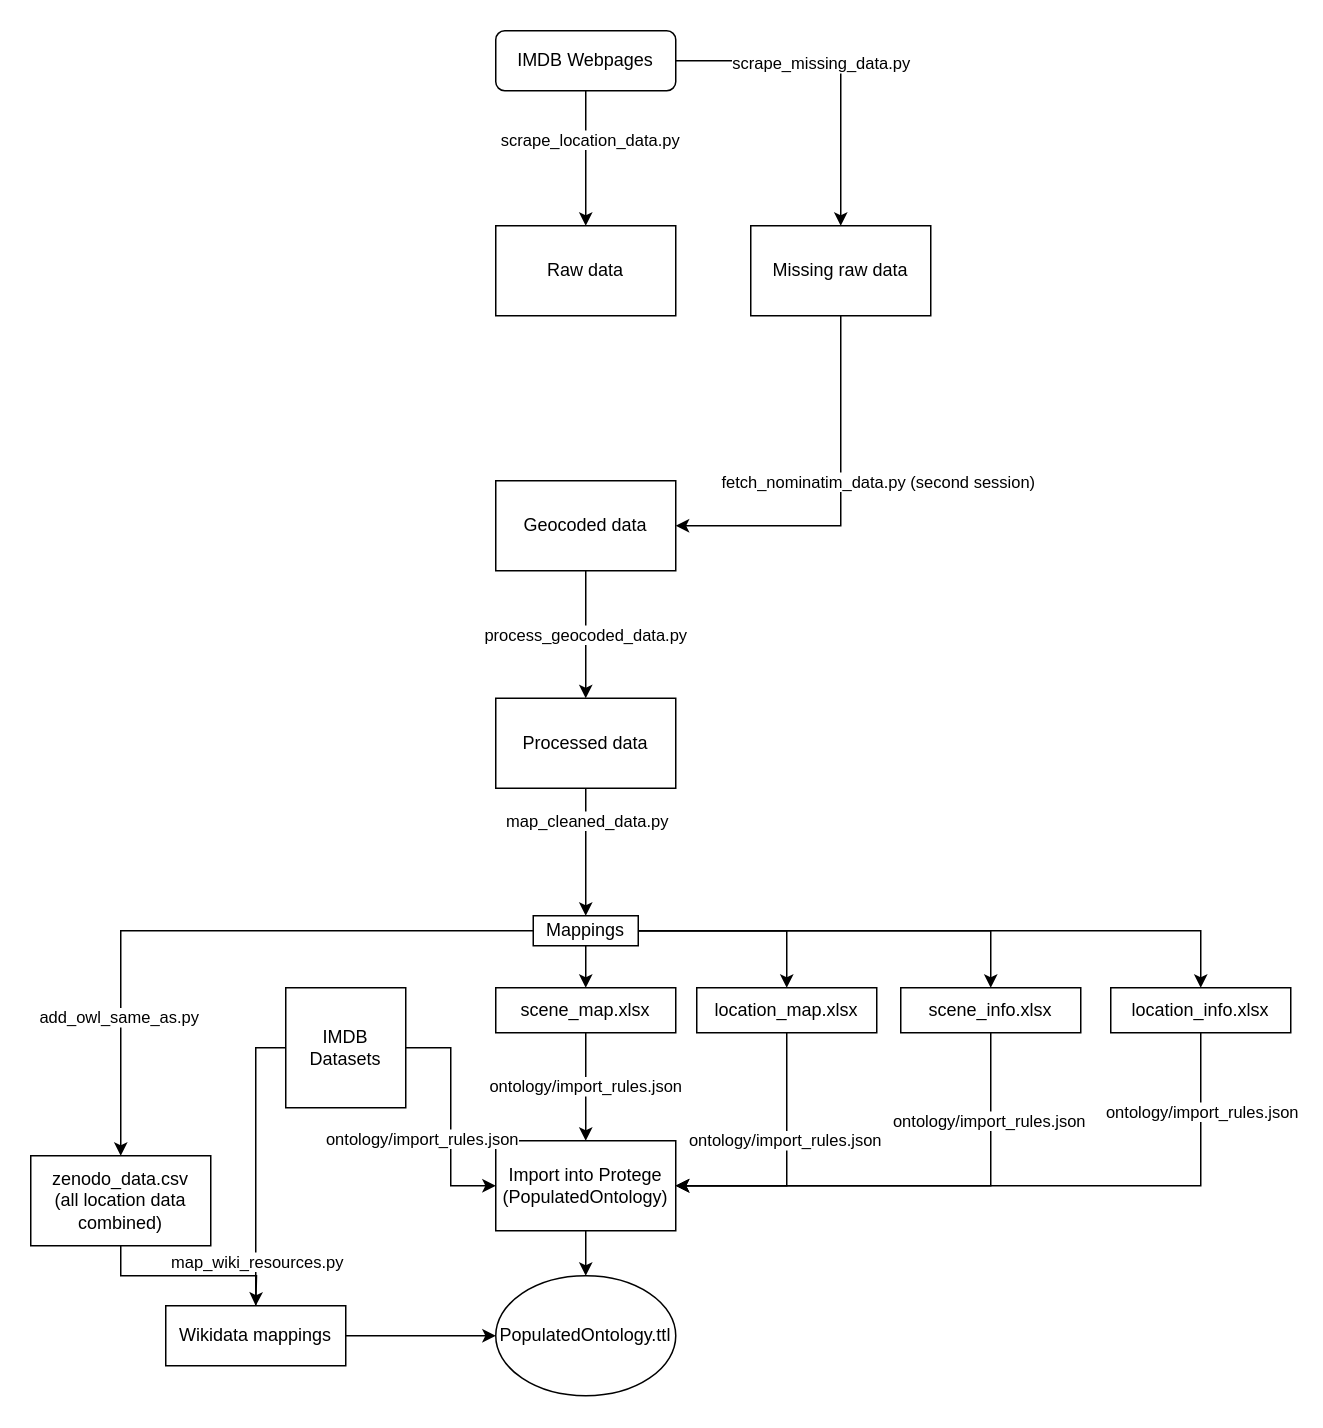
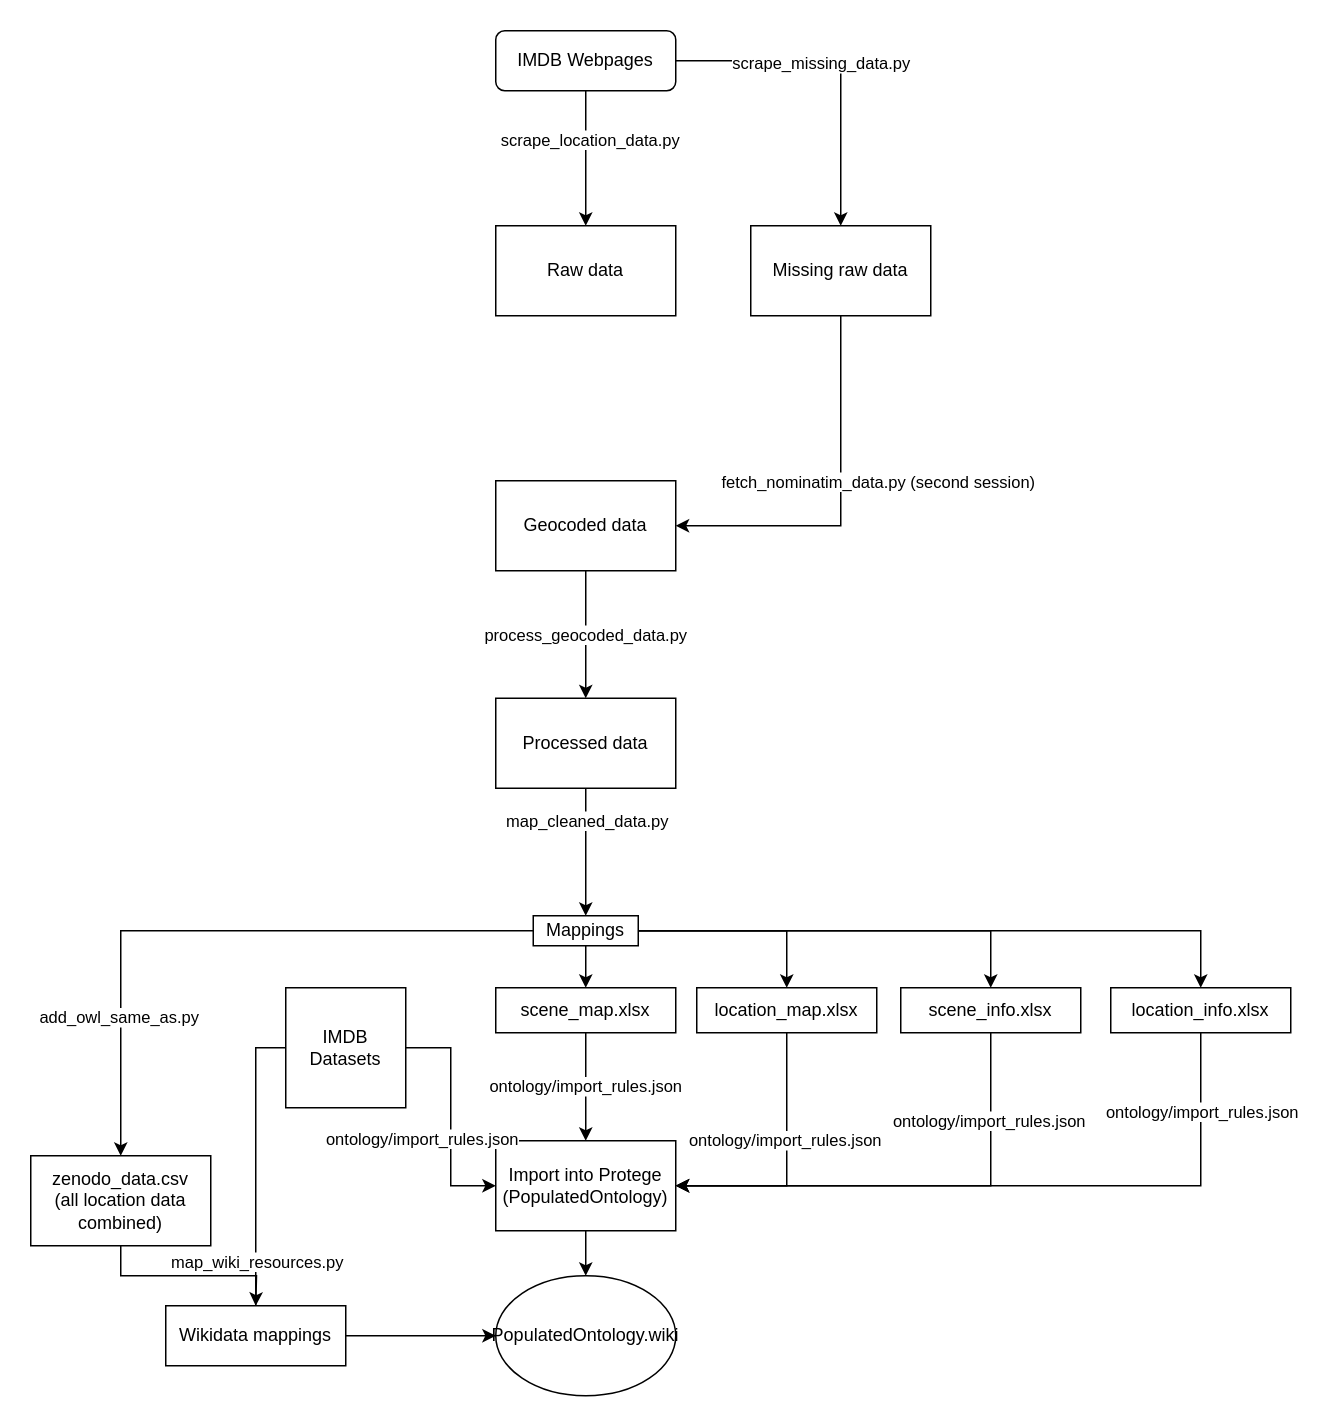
(586, 1336) -> (586, 1336)
